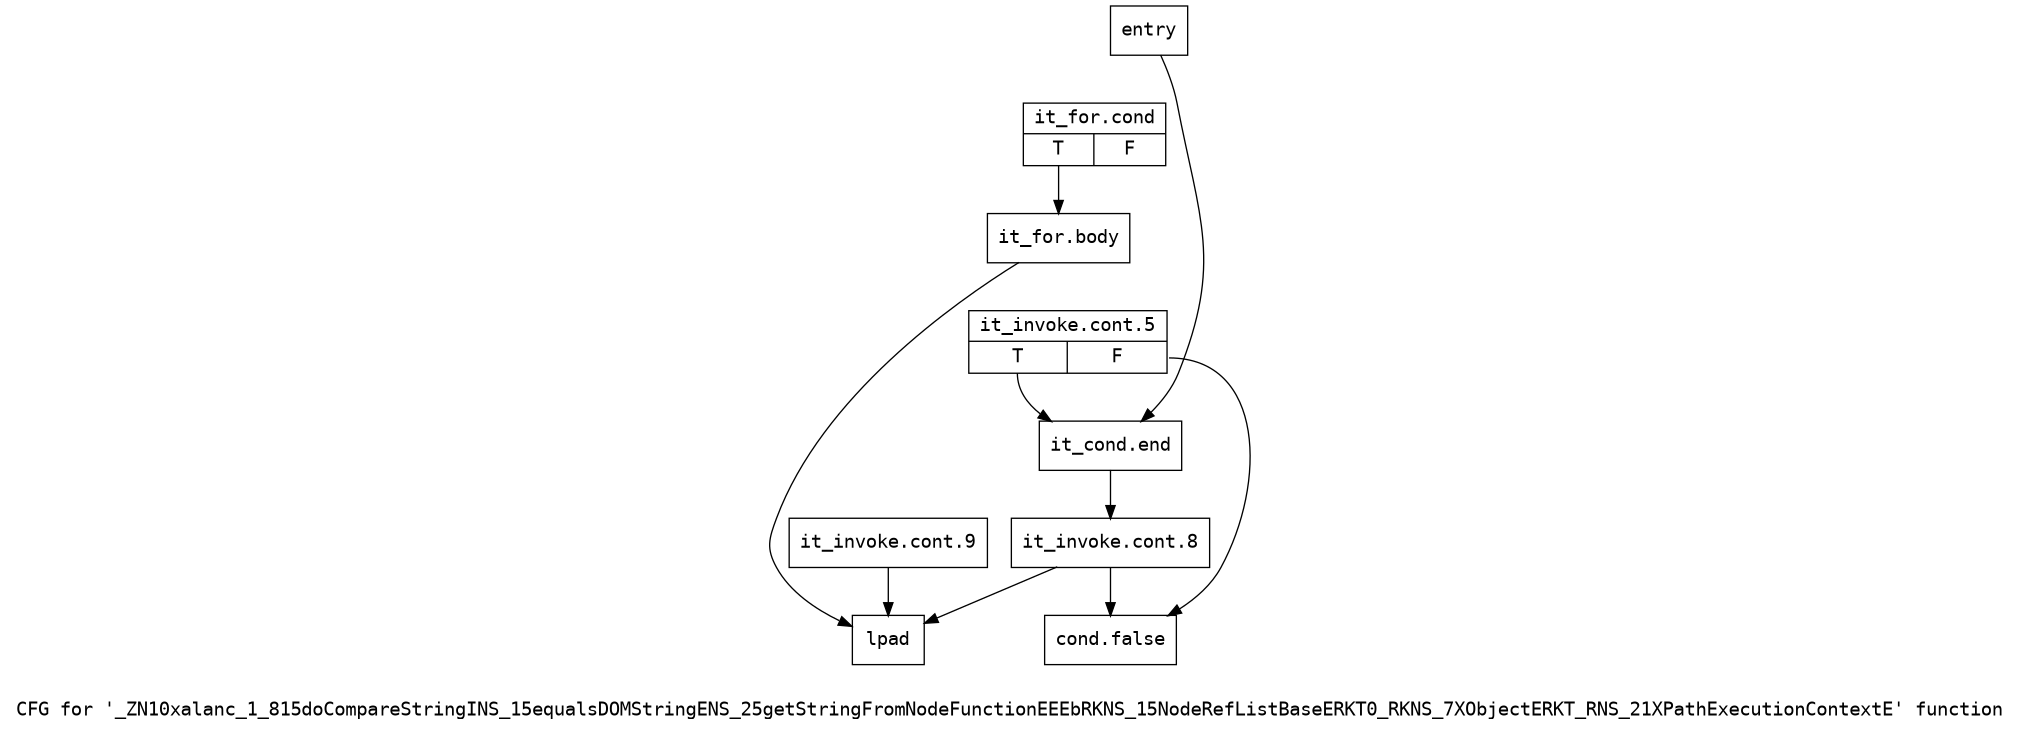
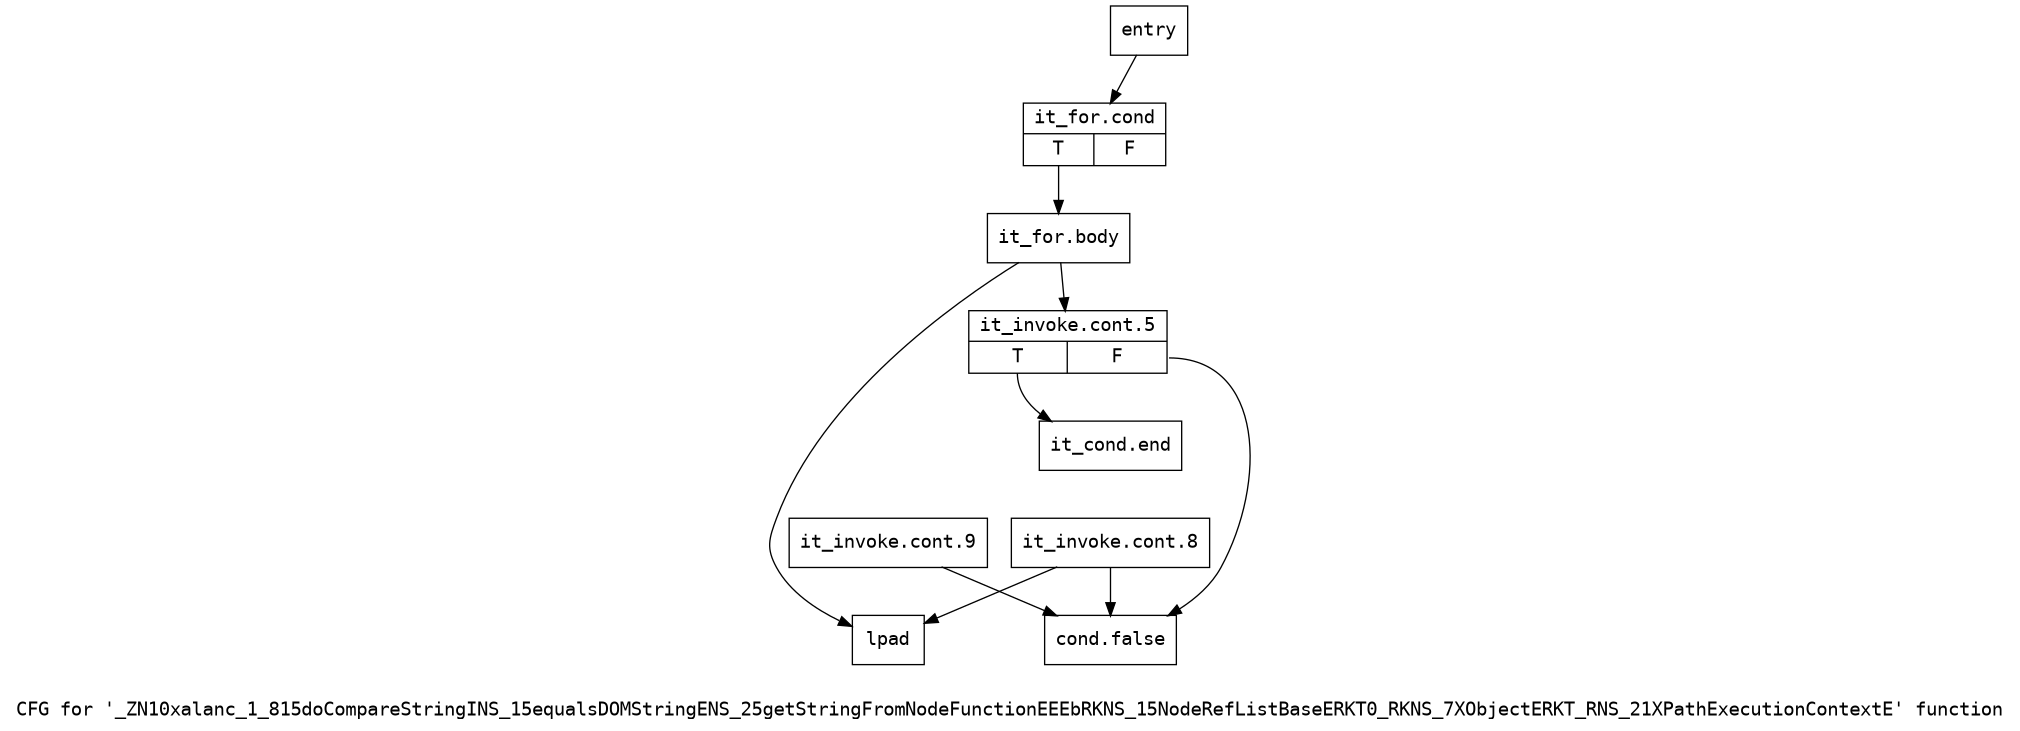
(1203, 237) -> (1127, 73)
none -> (1062, 280)
(1110, 488) -> none
(888, 585) -> (988, 587)
